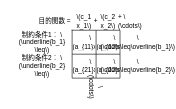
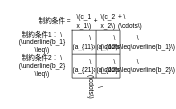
(55, 21) -> (55, 21)
